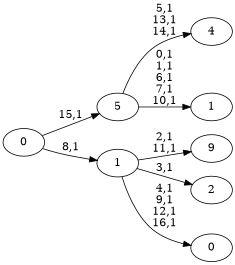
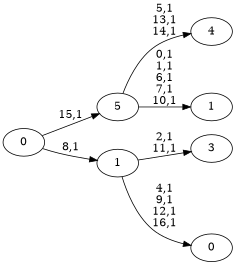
(212, 149) -> (212, 149)
(212, 190) -> none
